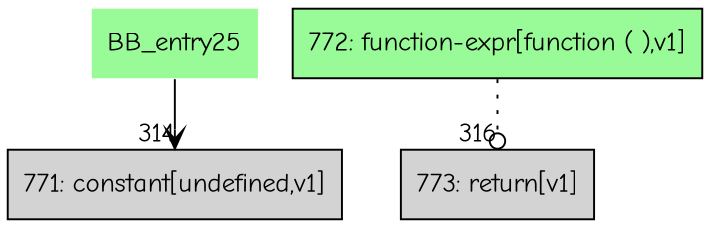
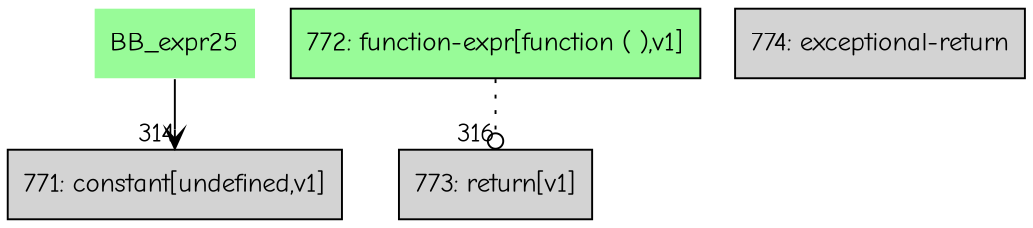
(175, 43) -> (175, 43)
none -> (880, 43)
